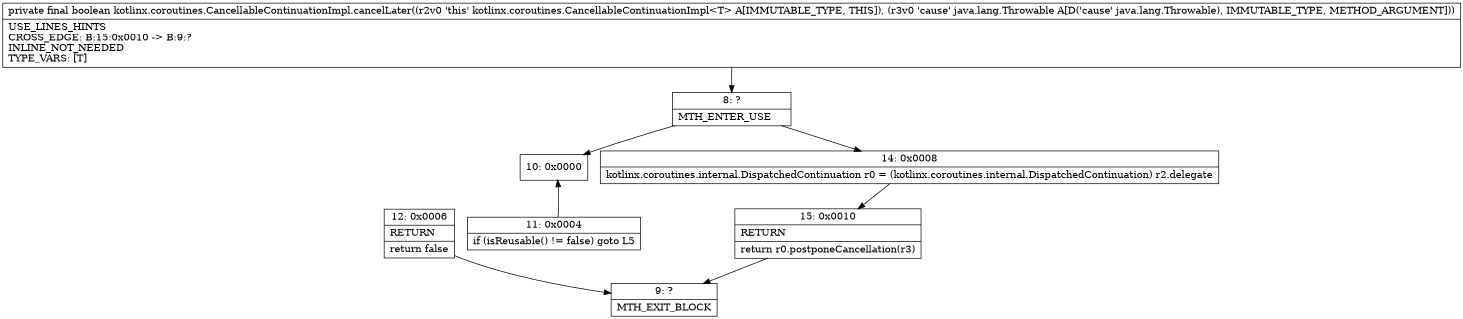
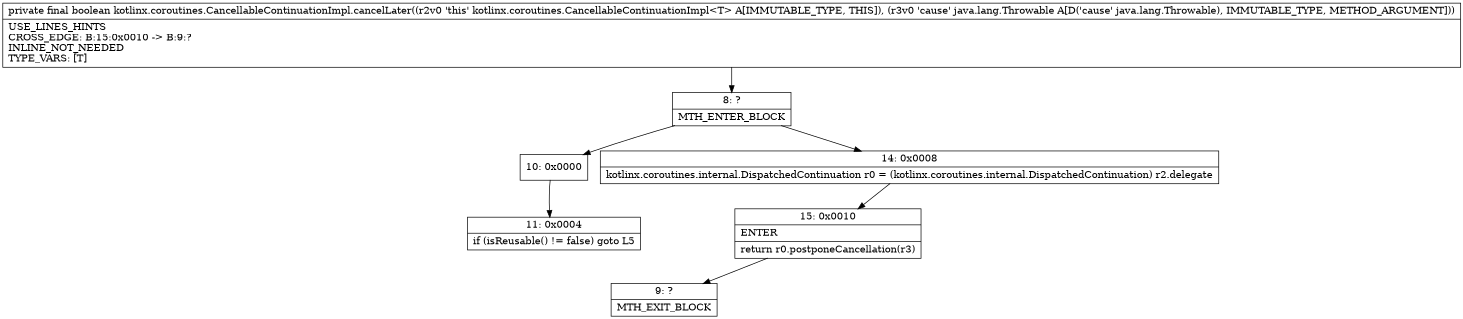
(725, 117) -> (732, 117)
(559, 202) -> (549, 195)
(763, 233) -> (759, 233)
(419, 234) -> none
